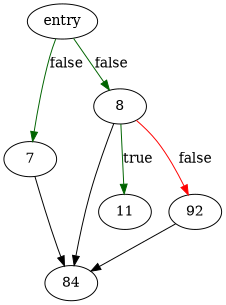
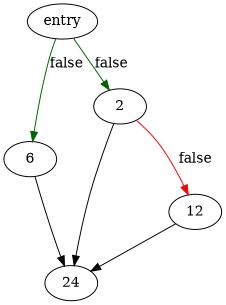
(120, 106) -> (120, 106)
(30, 159) -> (30, 159)
(125, 212) -> none
(195, 212) -> (195, 212)
(71, 283) -> (71, 283)
